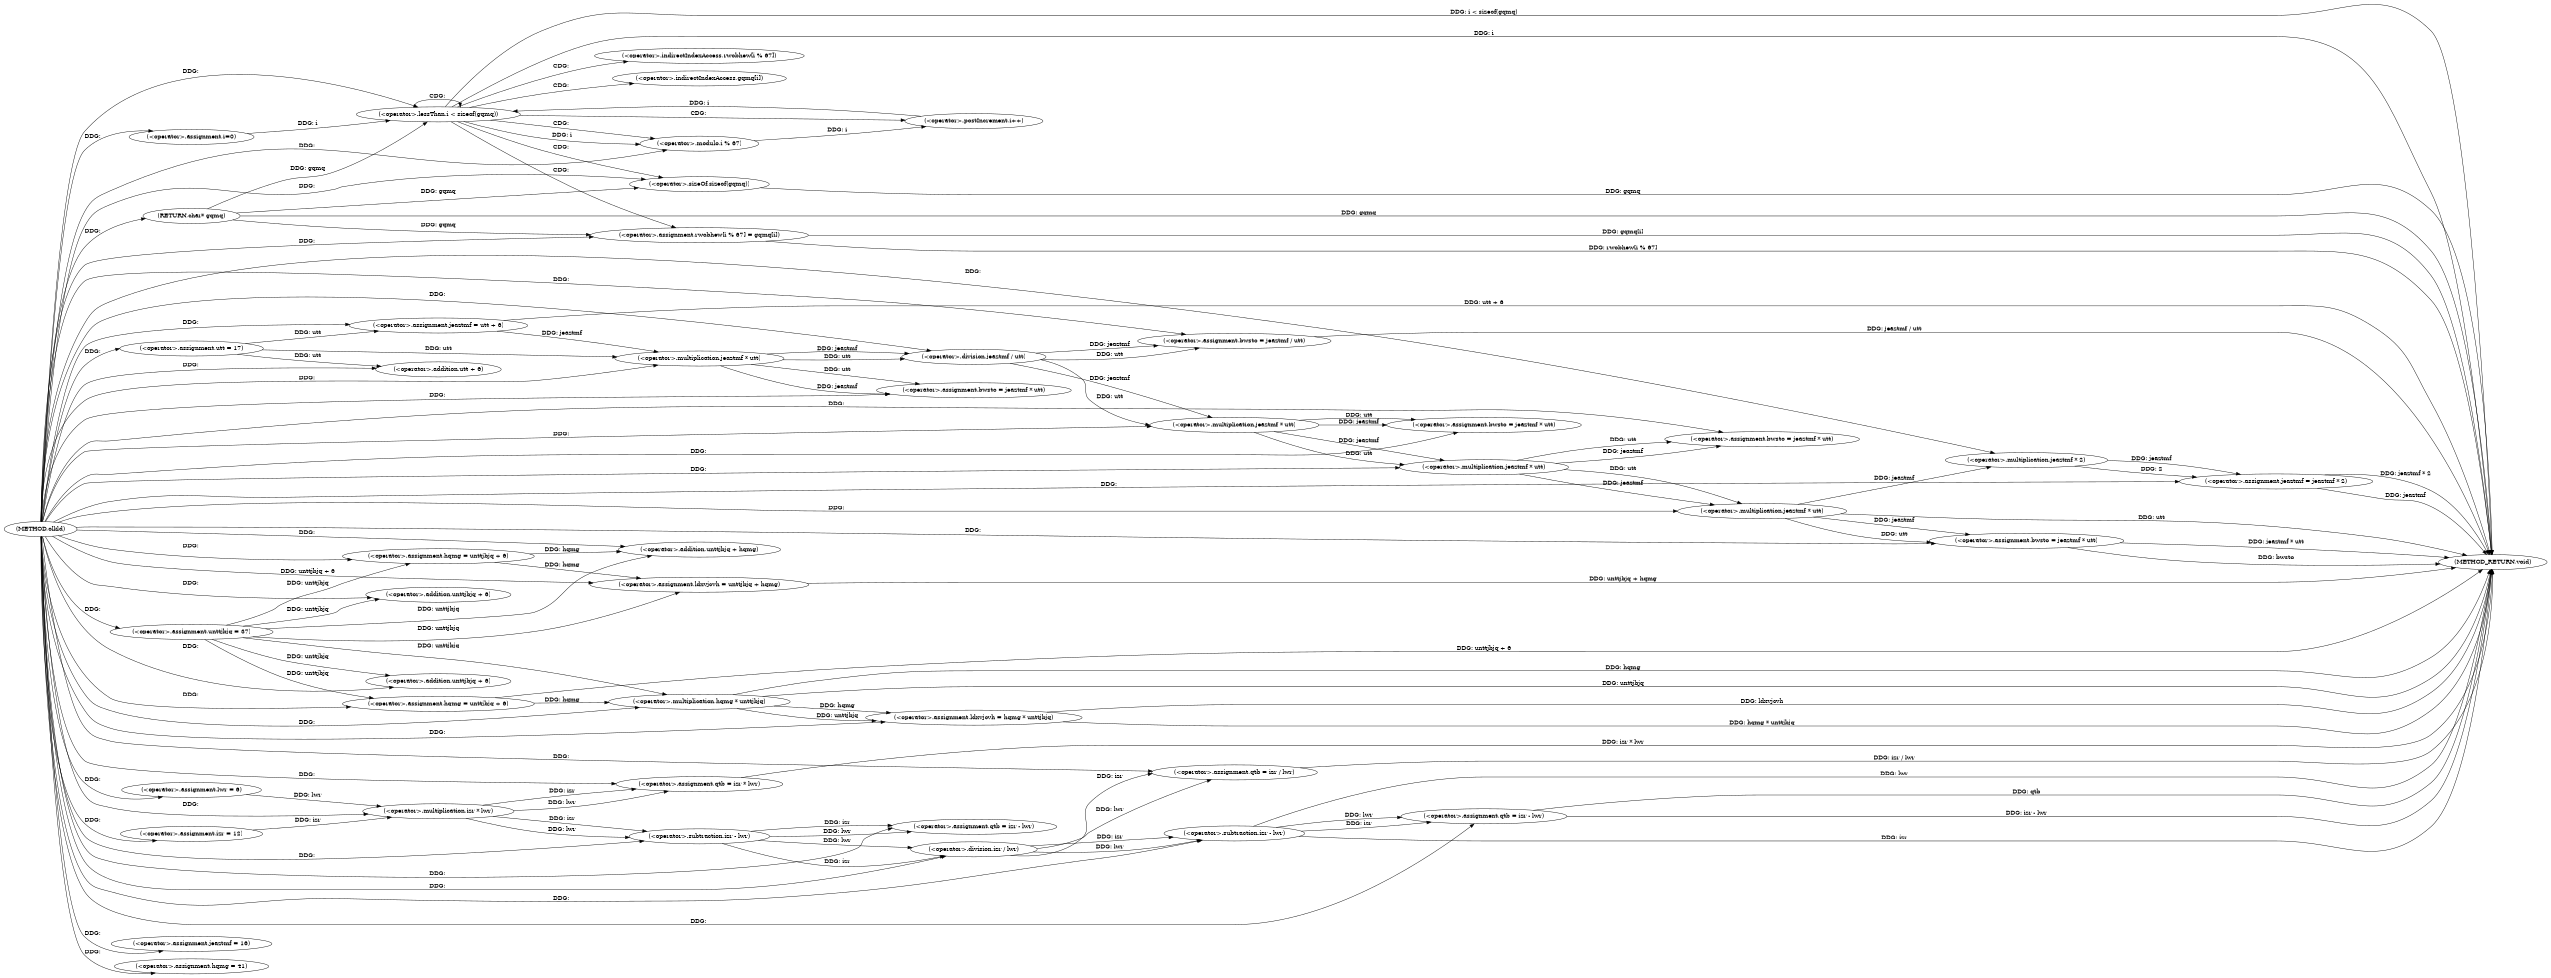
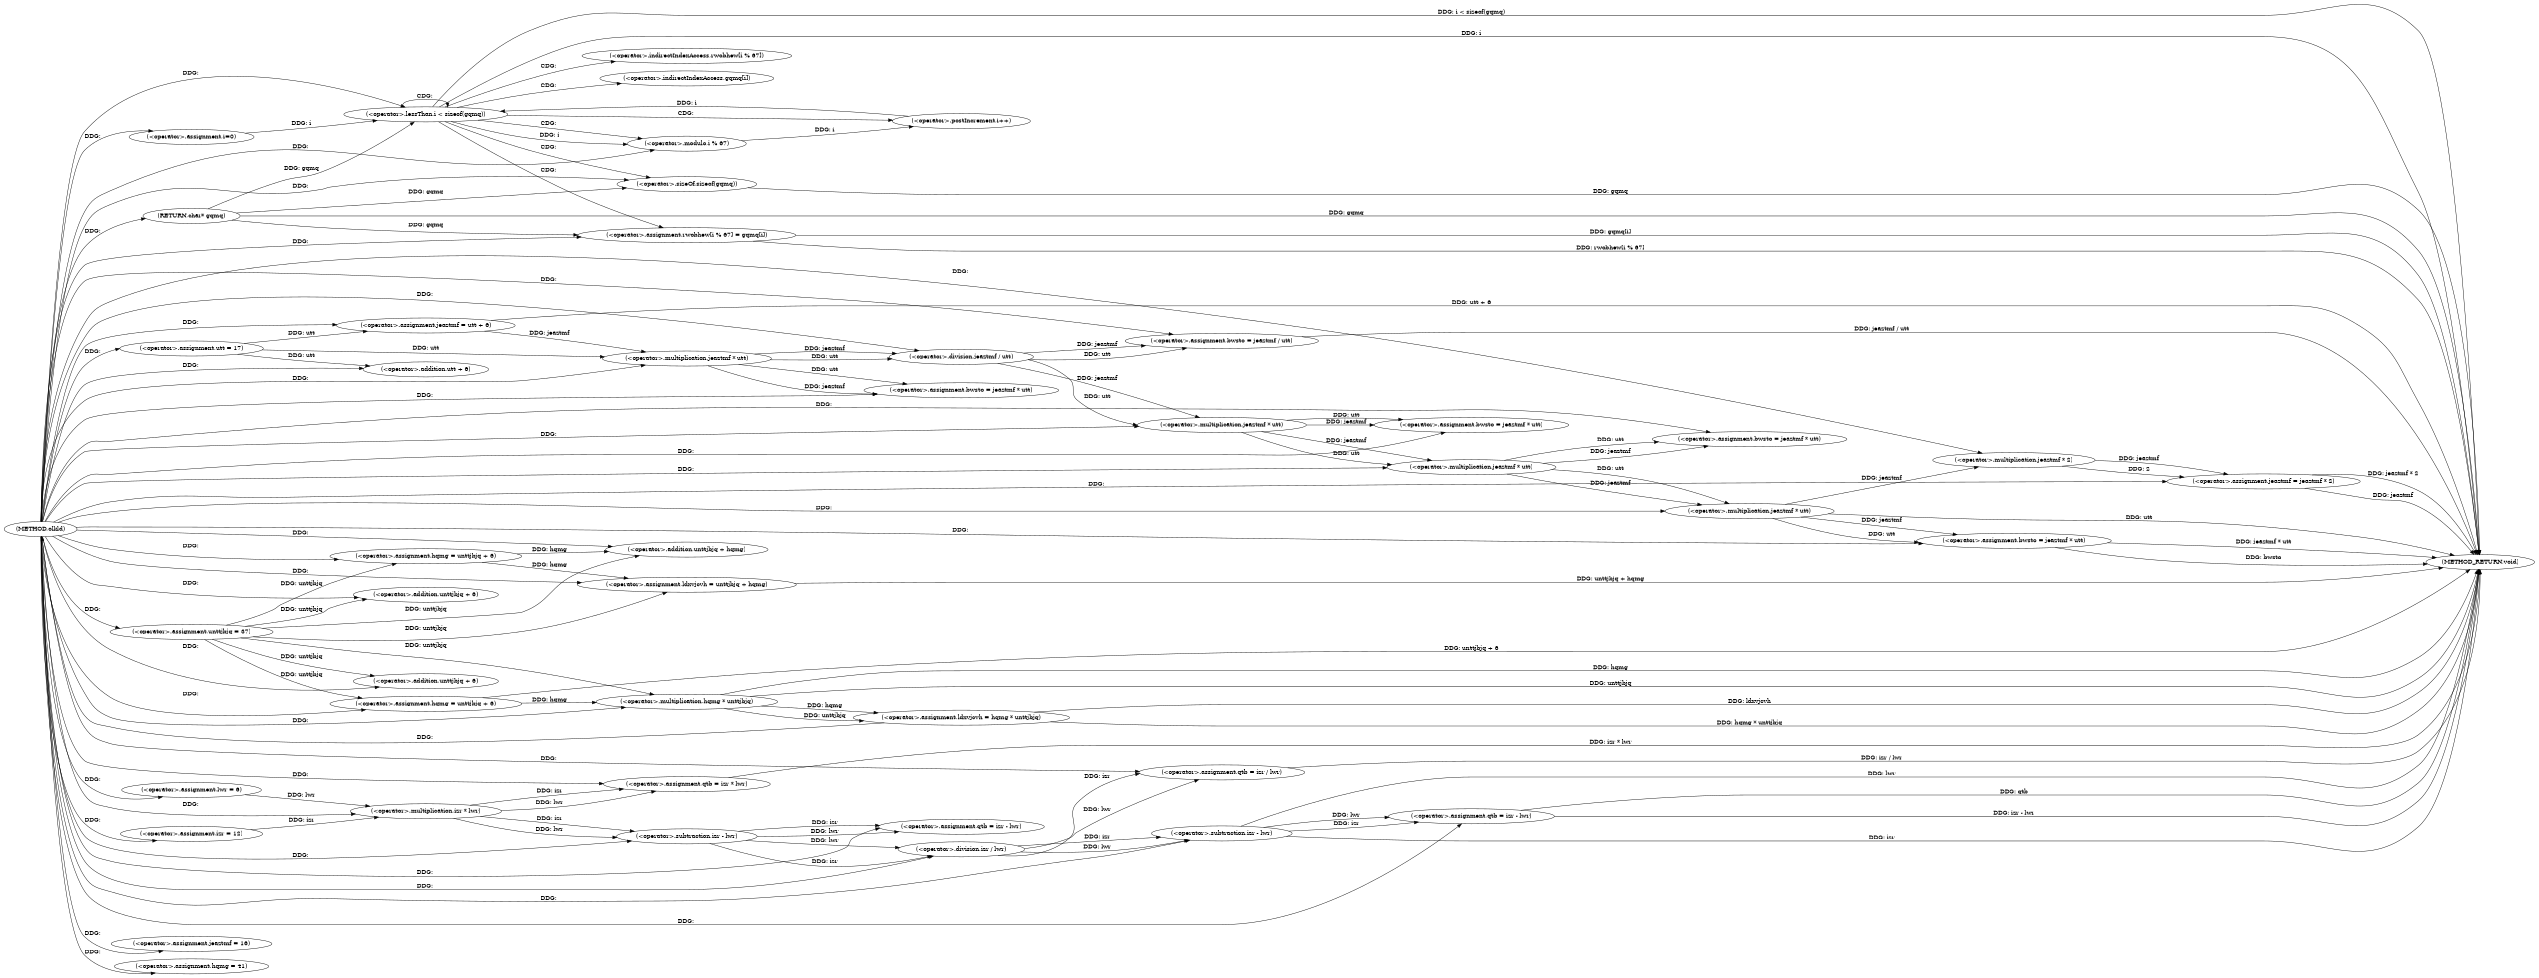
(308, 572) -> (301, 571)
(389, 738) -> (392, 743)
